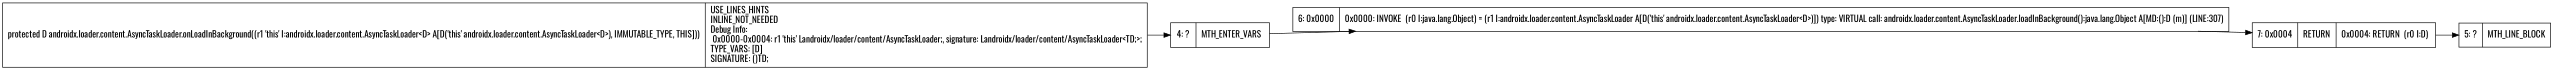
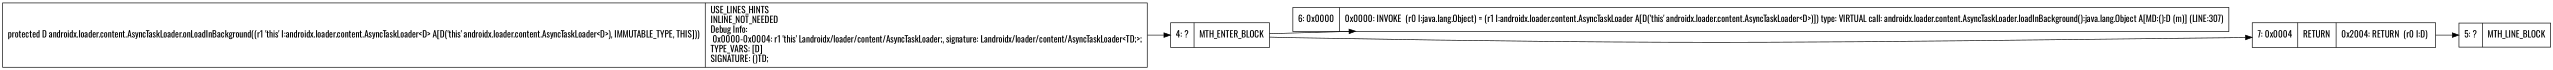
(2222, 32) -> (1758, 42)
(1231, 35) -> (1232, 35)
(2386, 35) -> (2385, 35)
